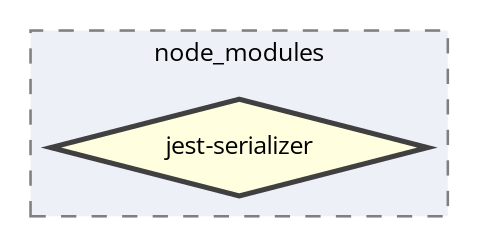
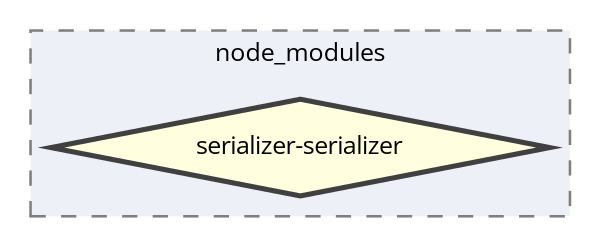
(239, 148) -> (300, 148)
